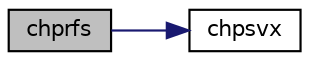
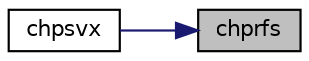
(139, 30) -> (148, 30)
